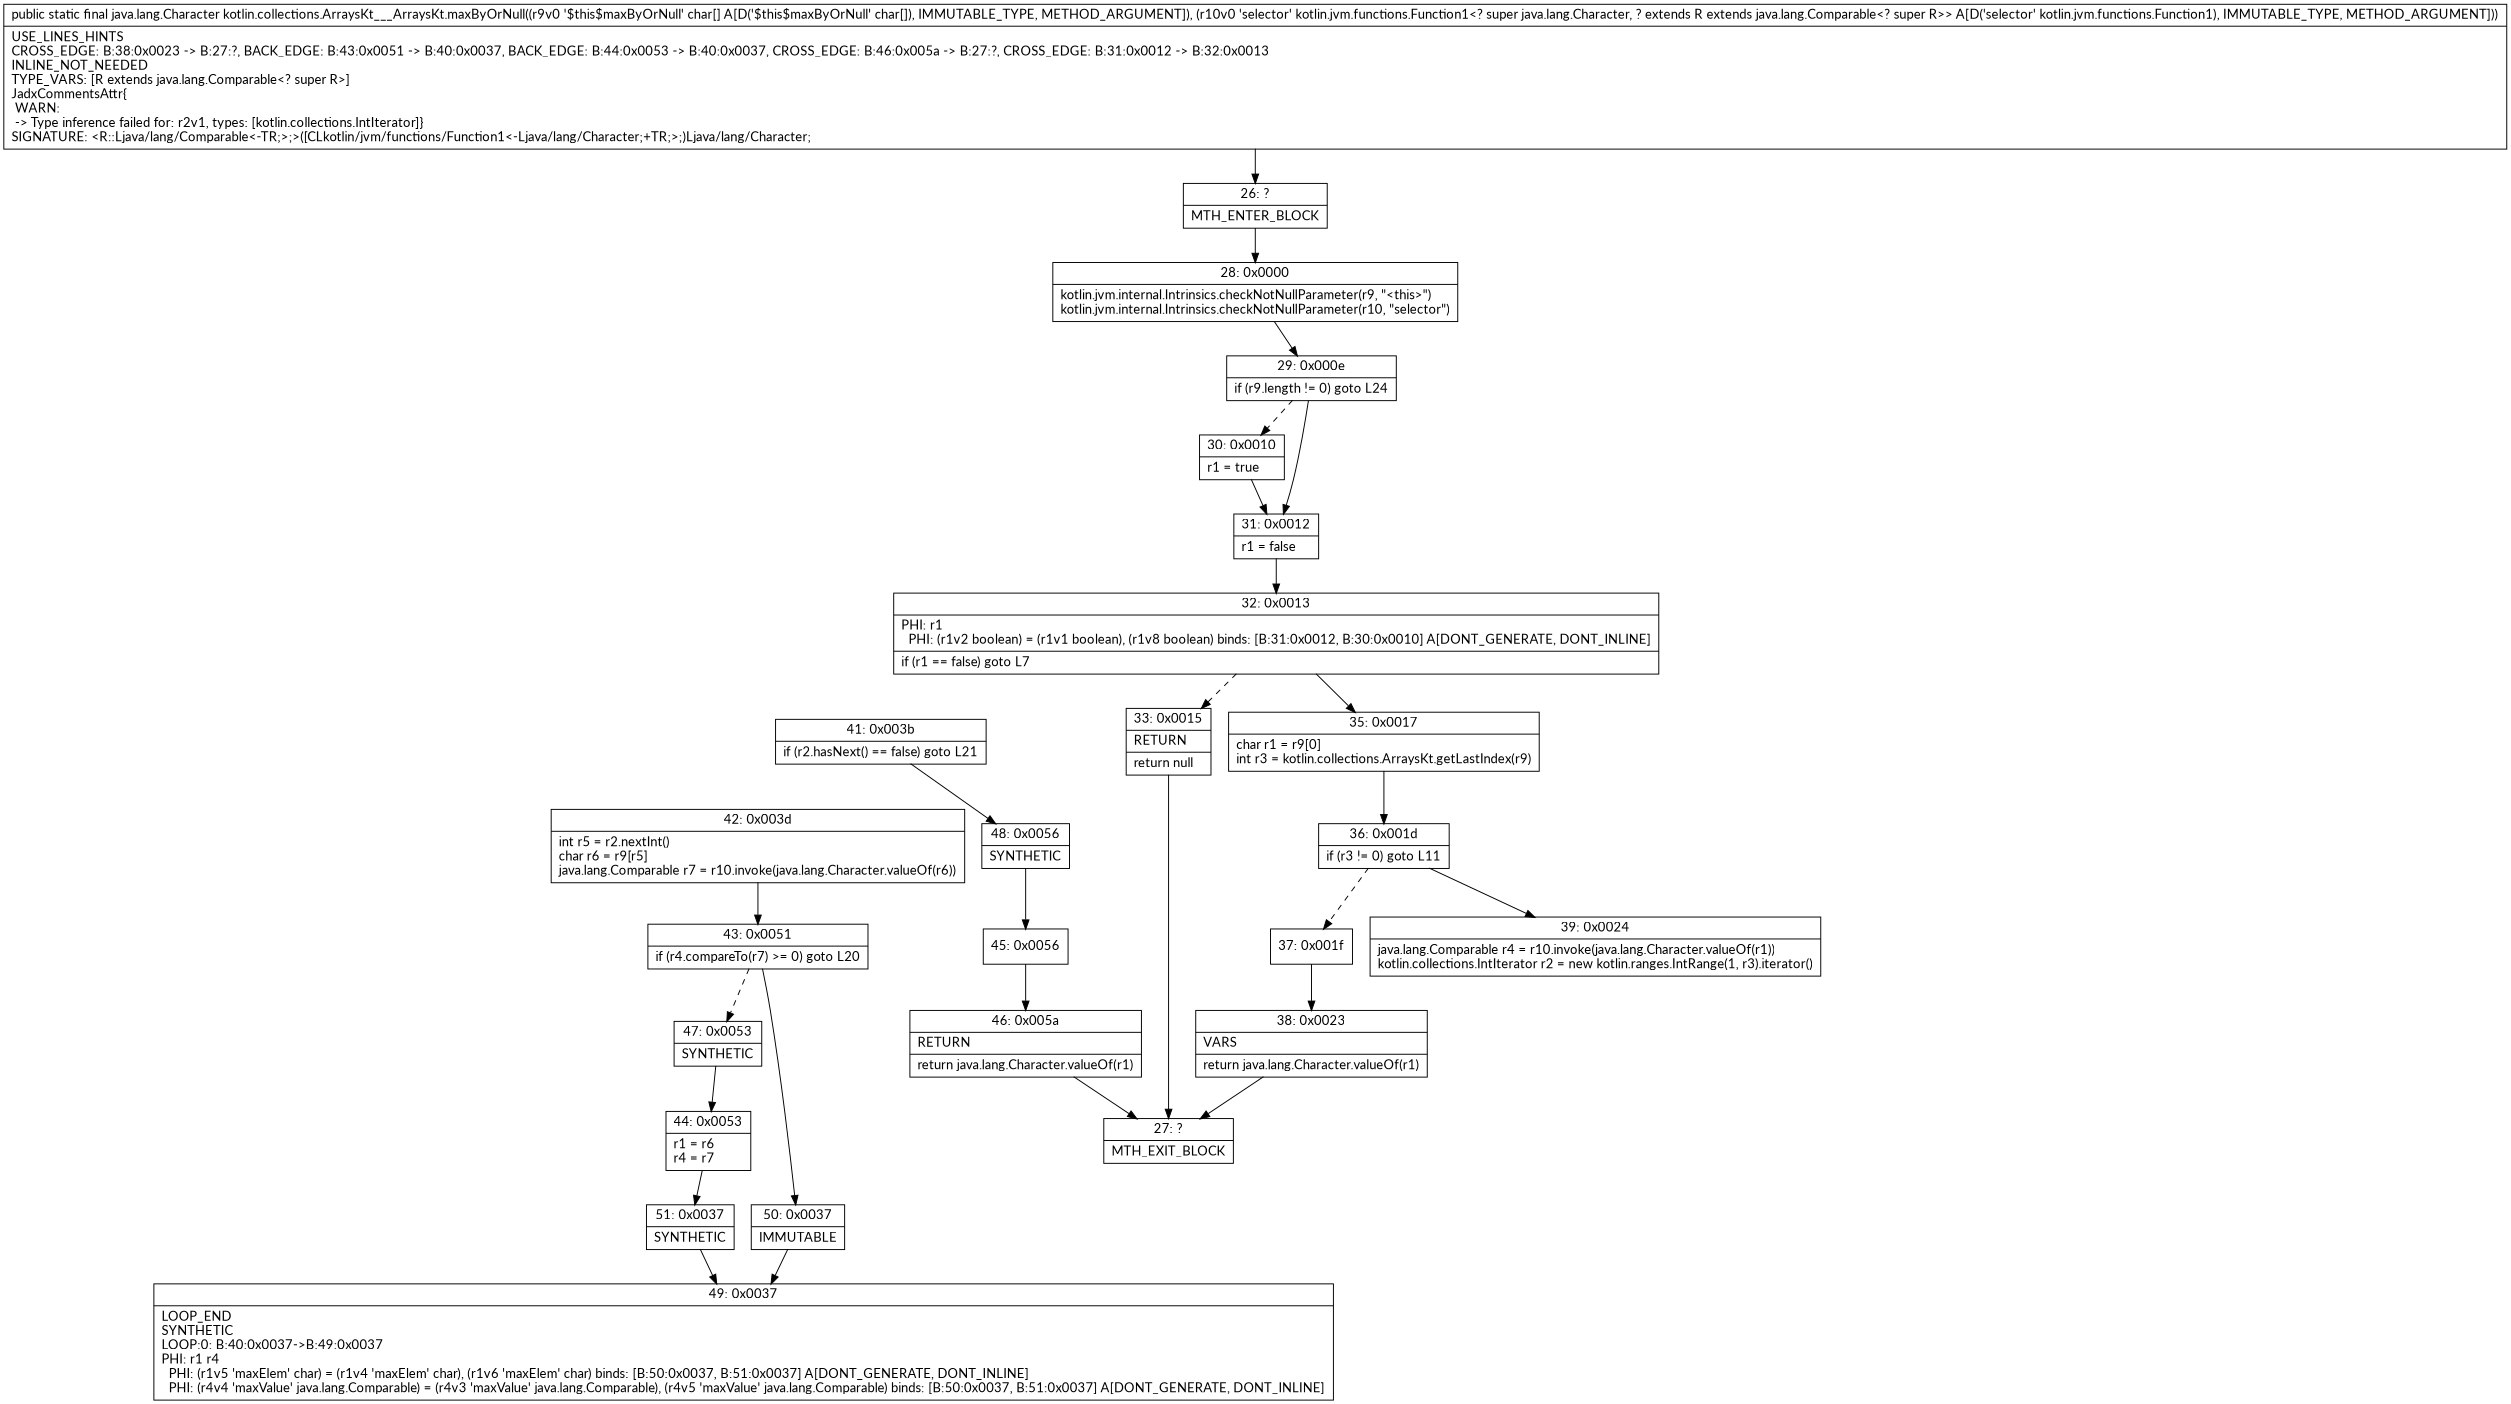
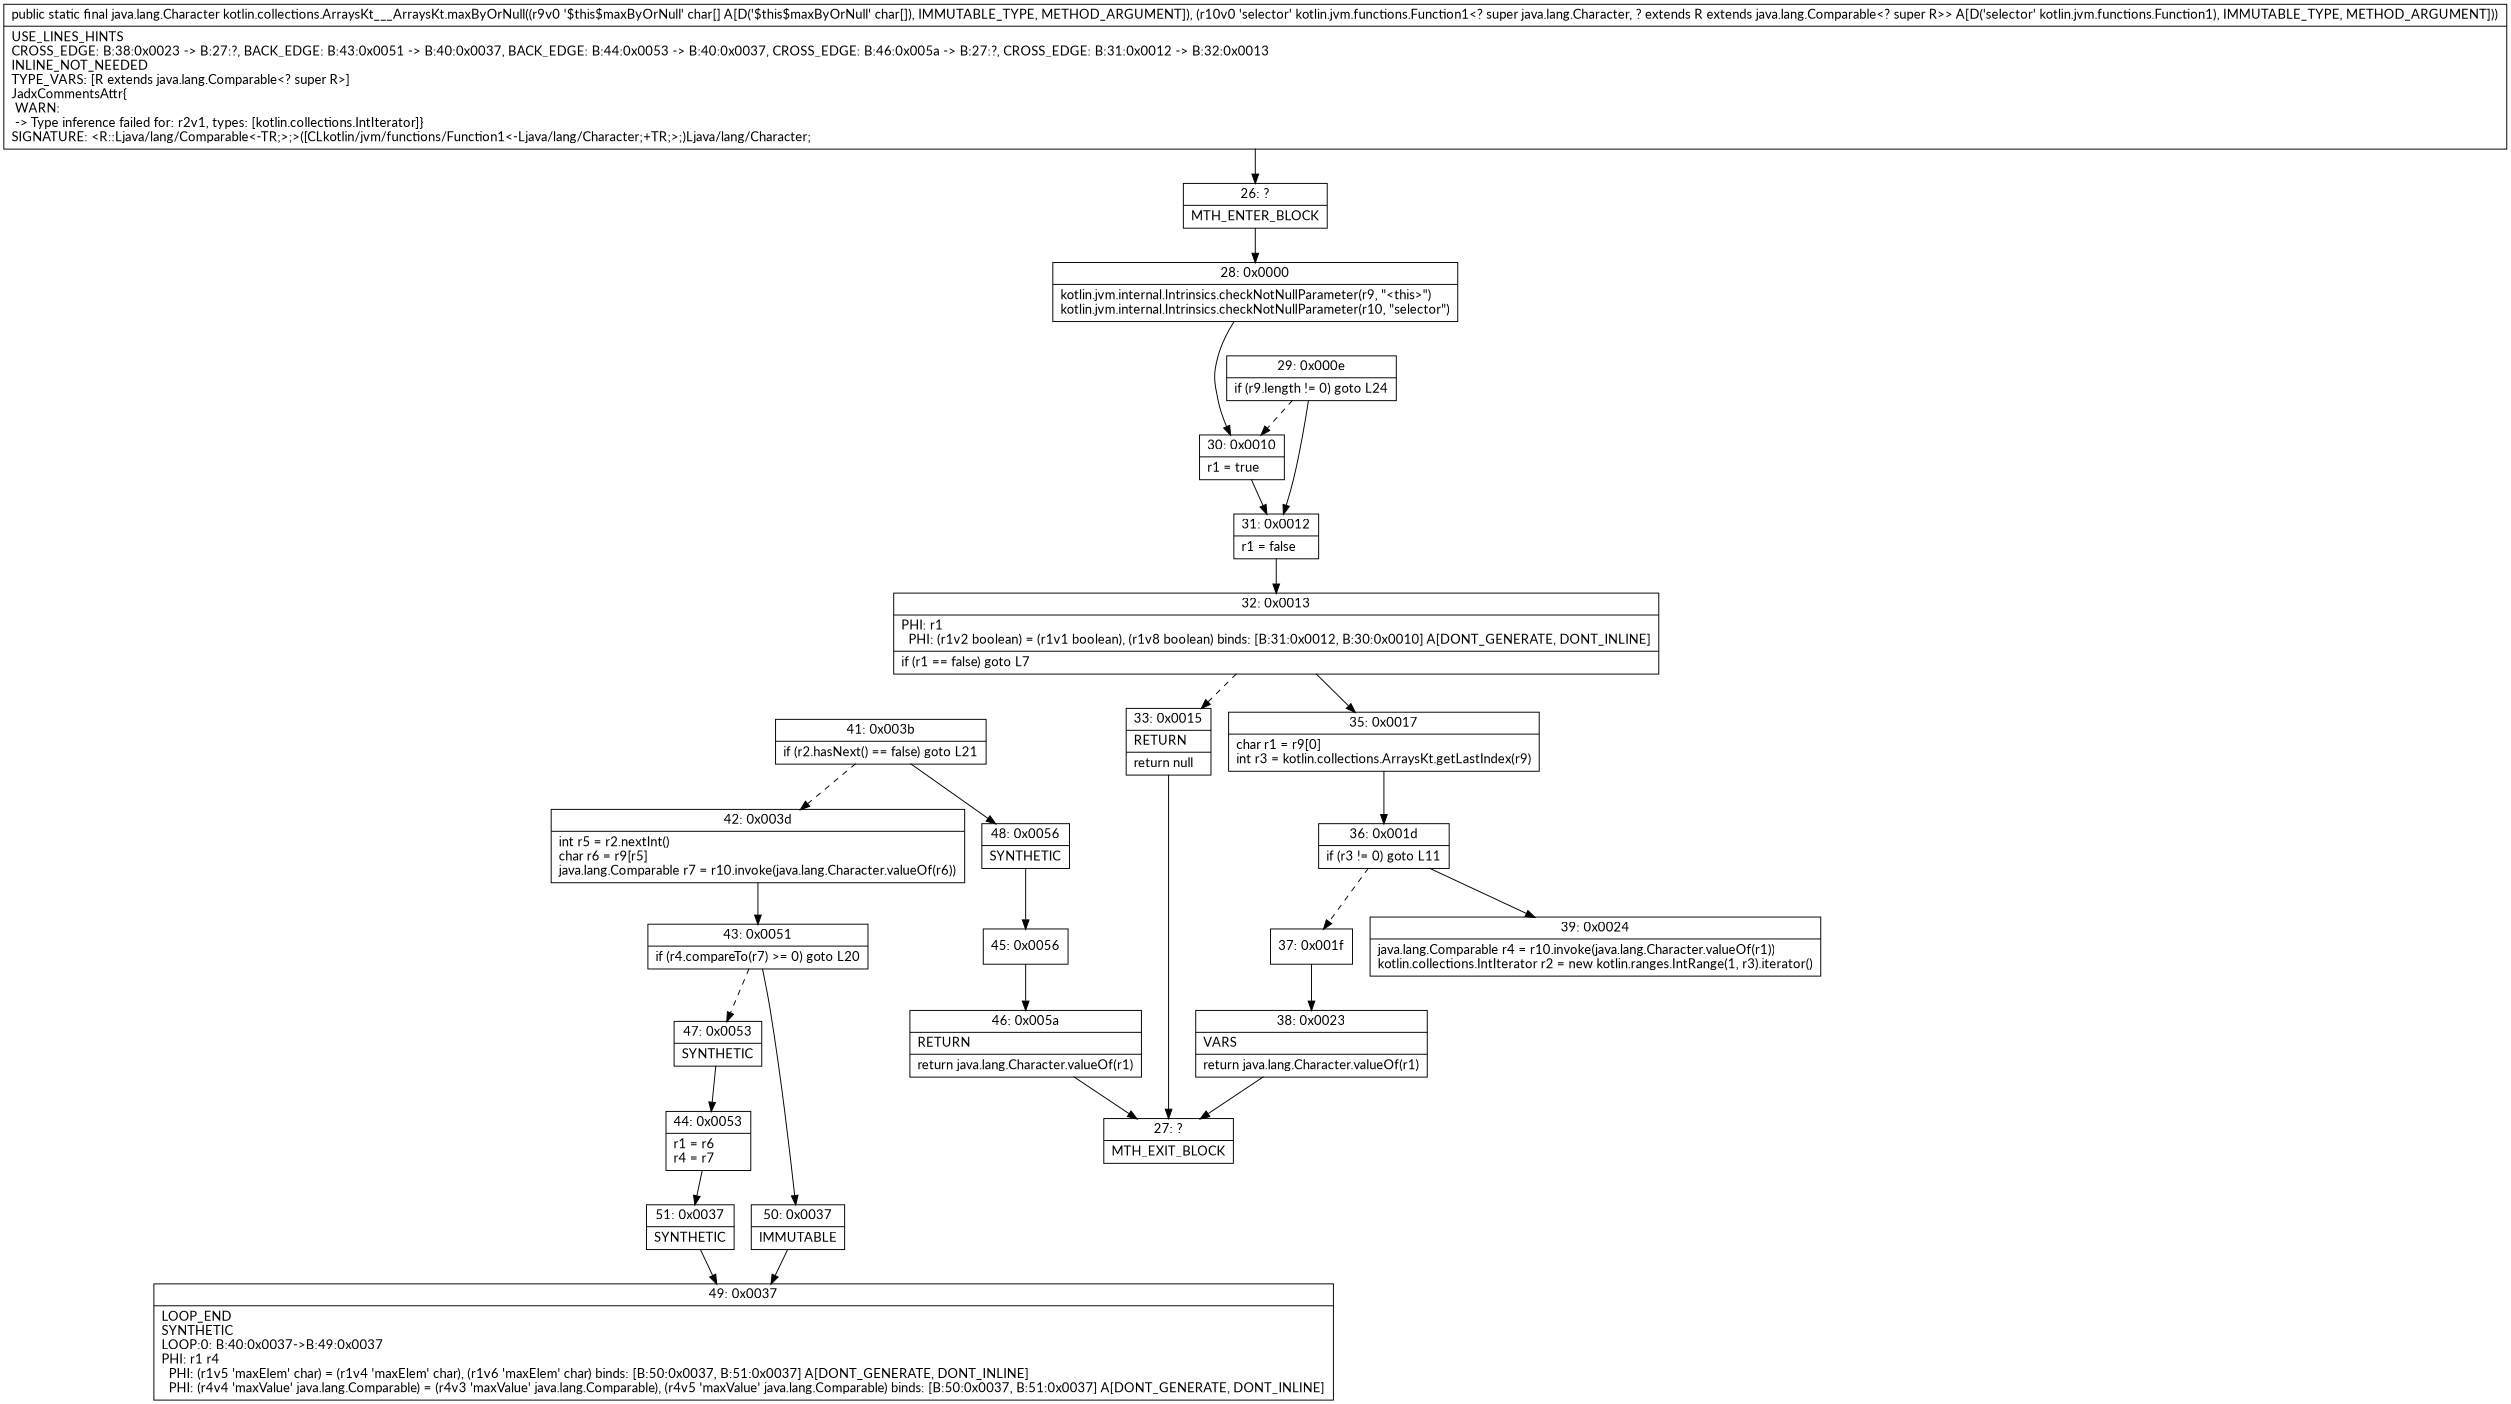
(1283, 335) -> (1215, 373)
none -> (832, 784)
